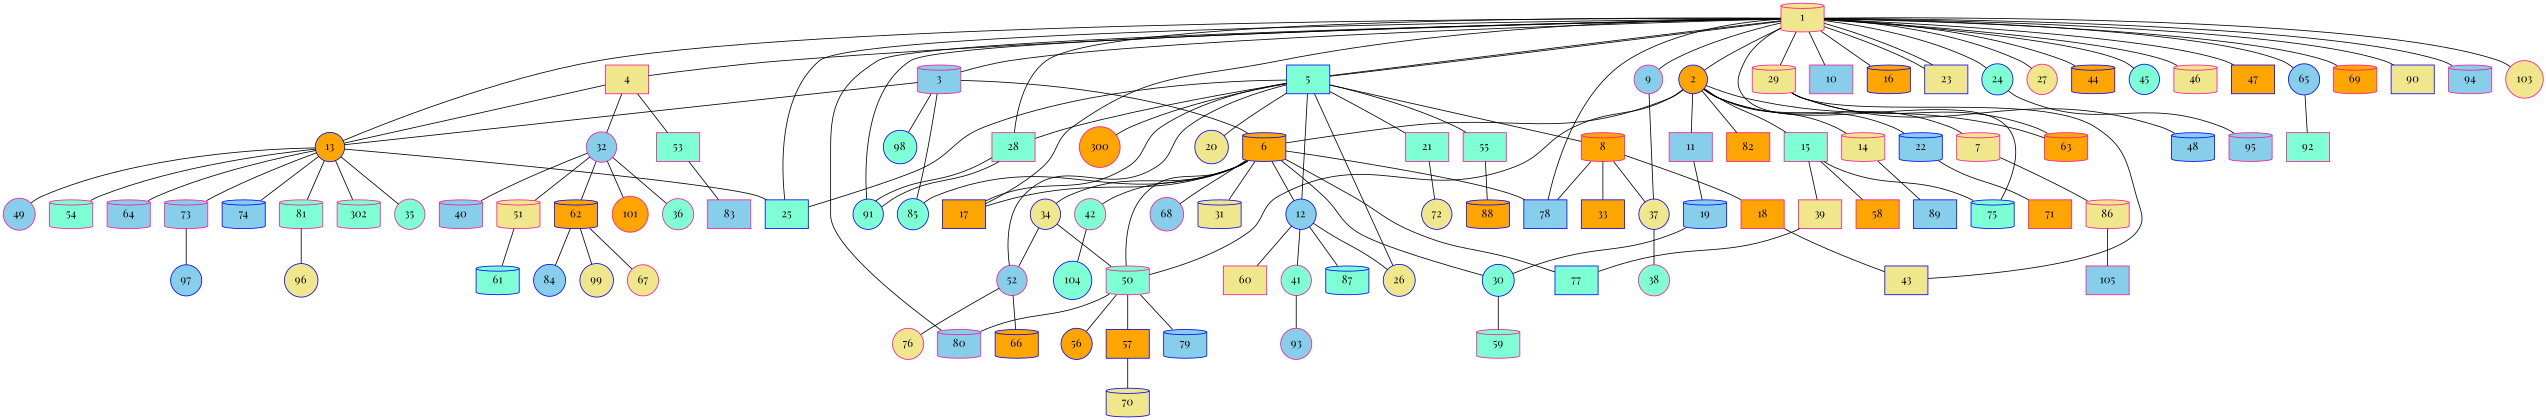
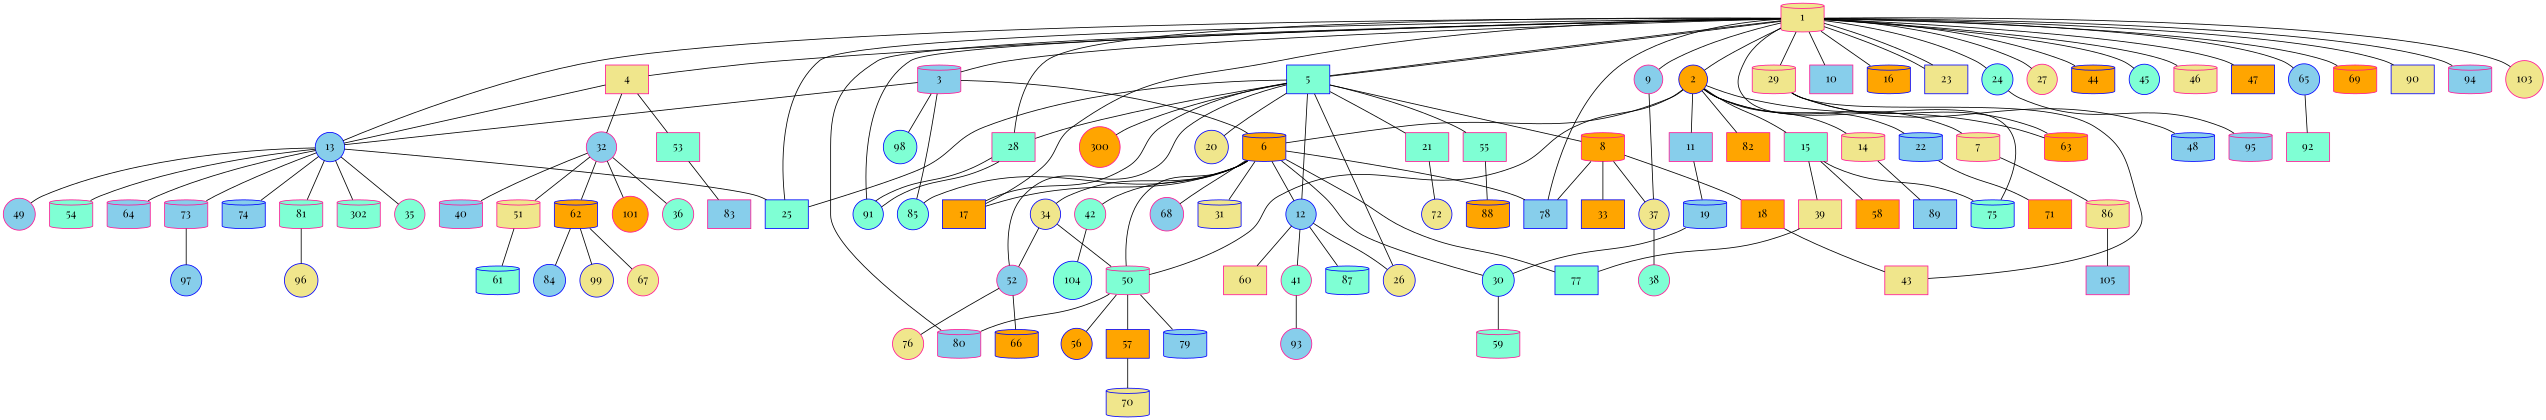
(330, 147) -> (330, 147)
(1906, 280) -> (1906, 280)
